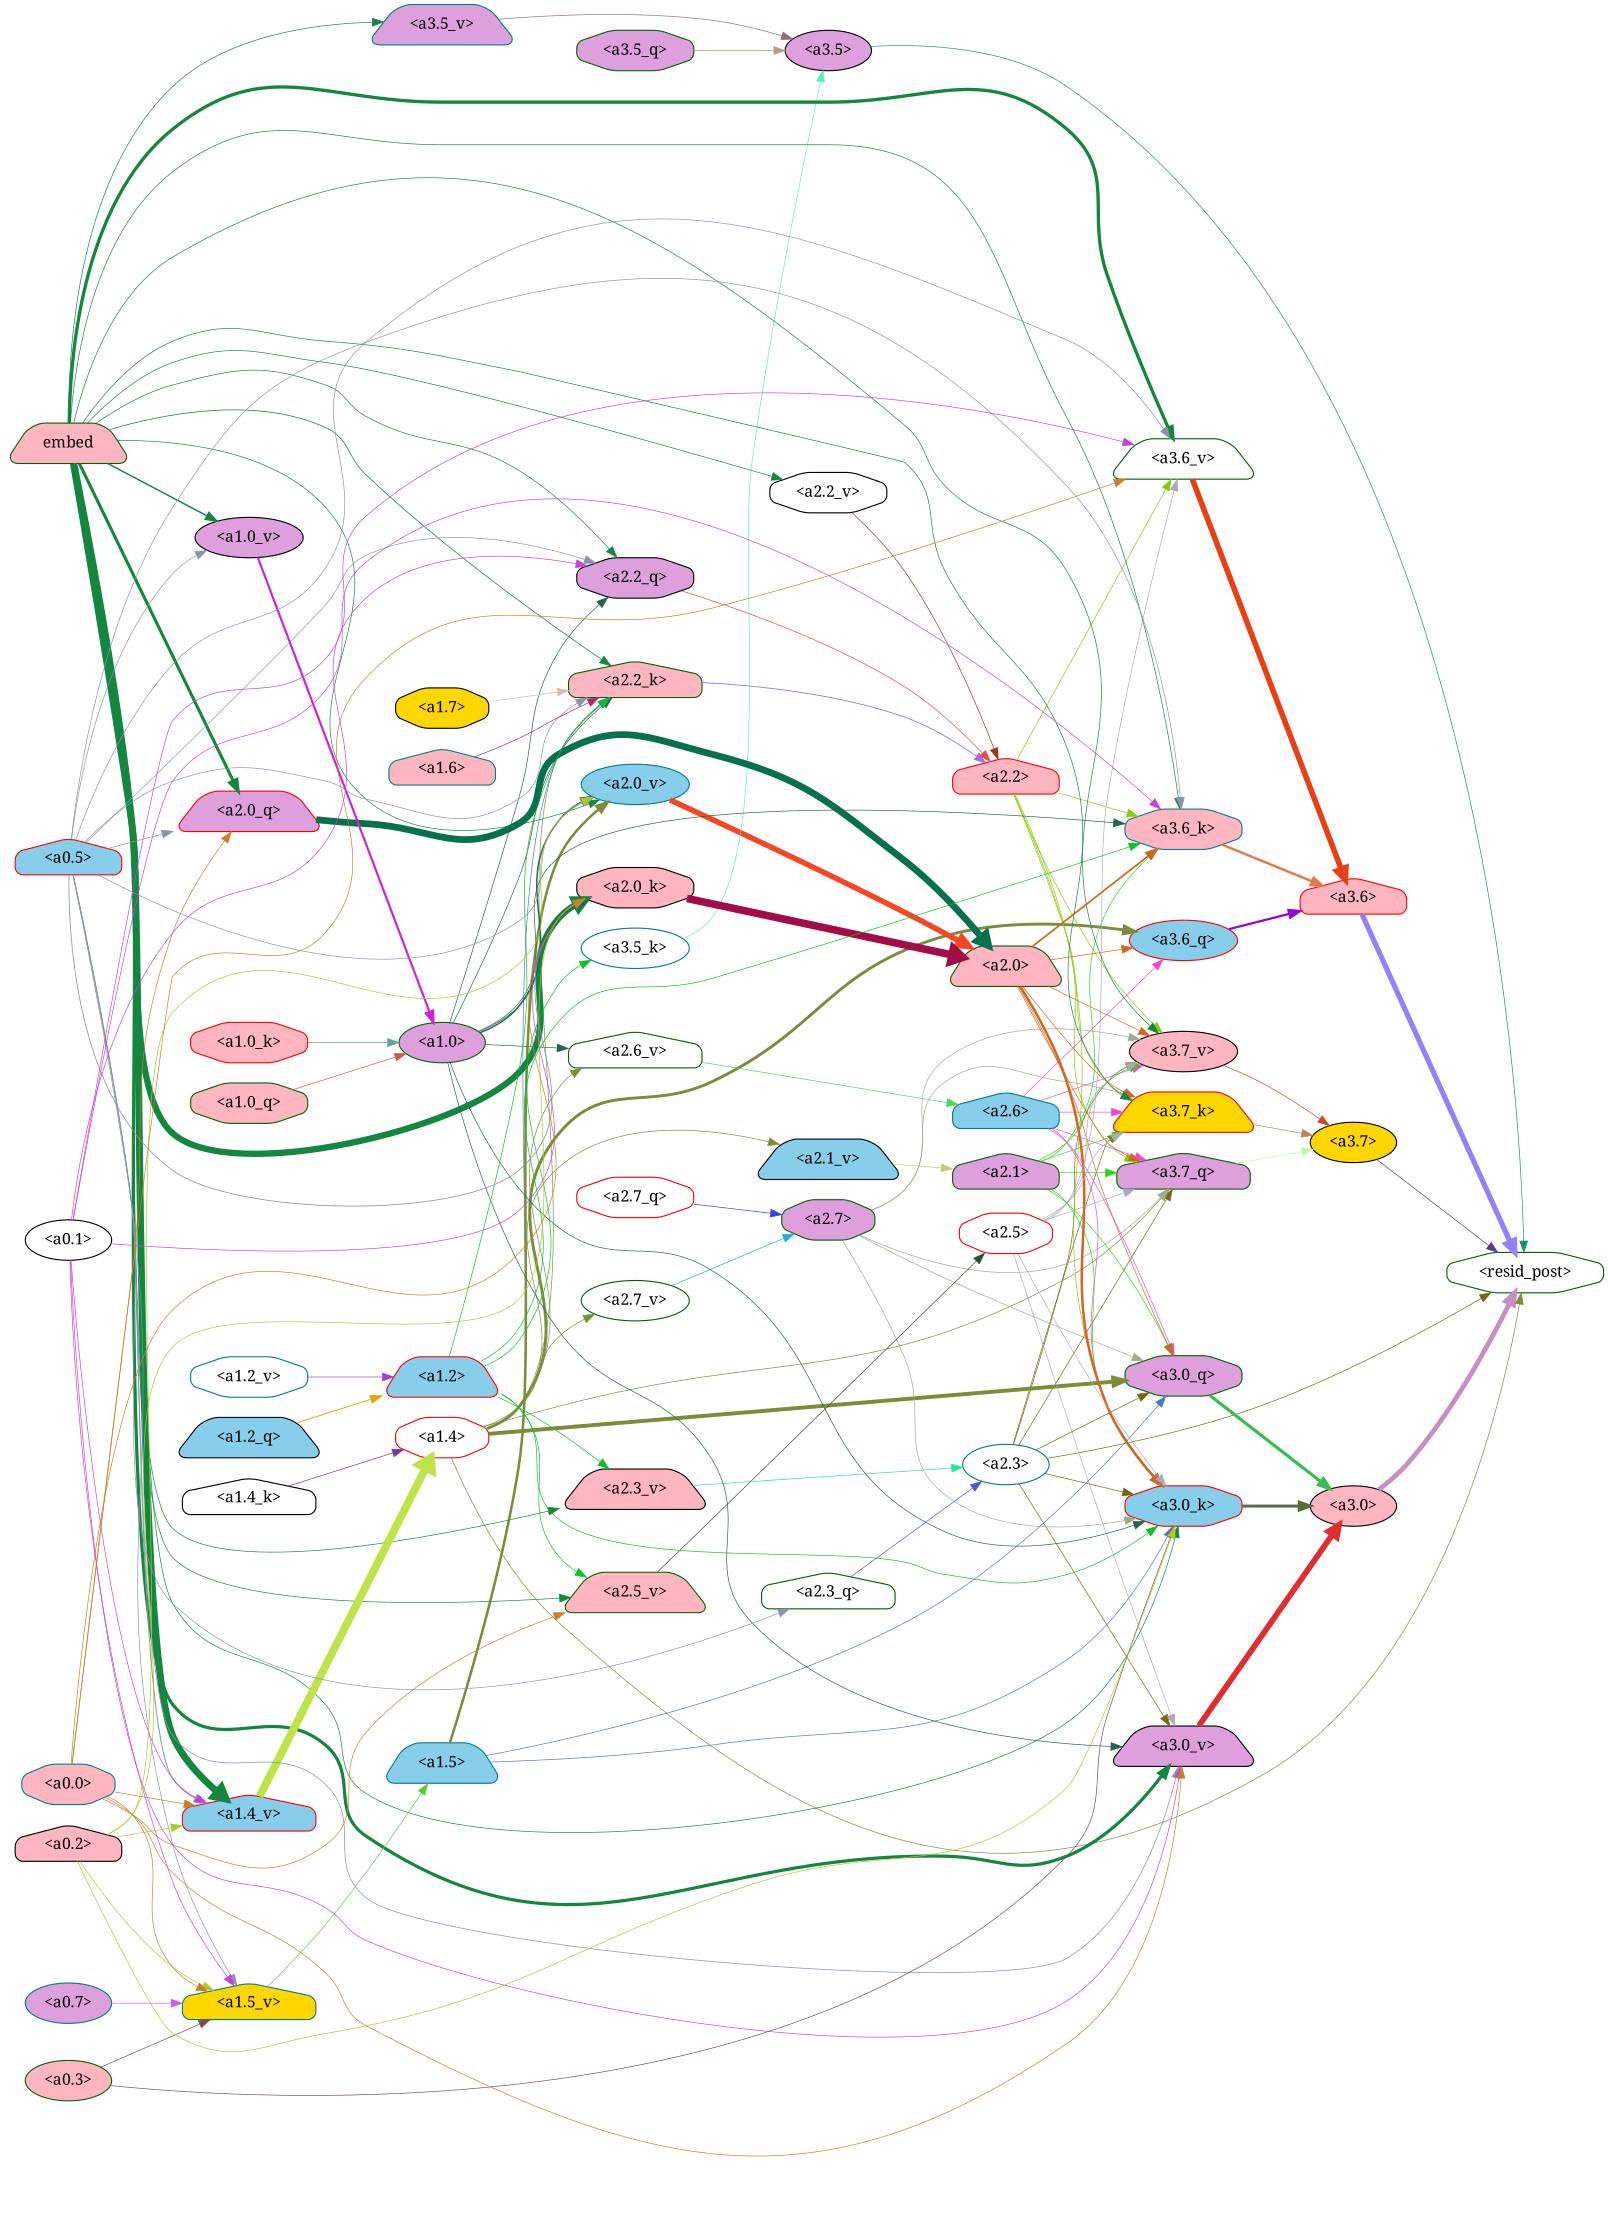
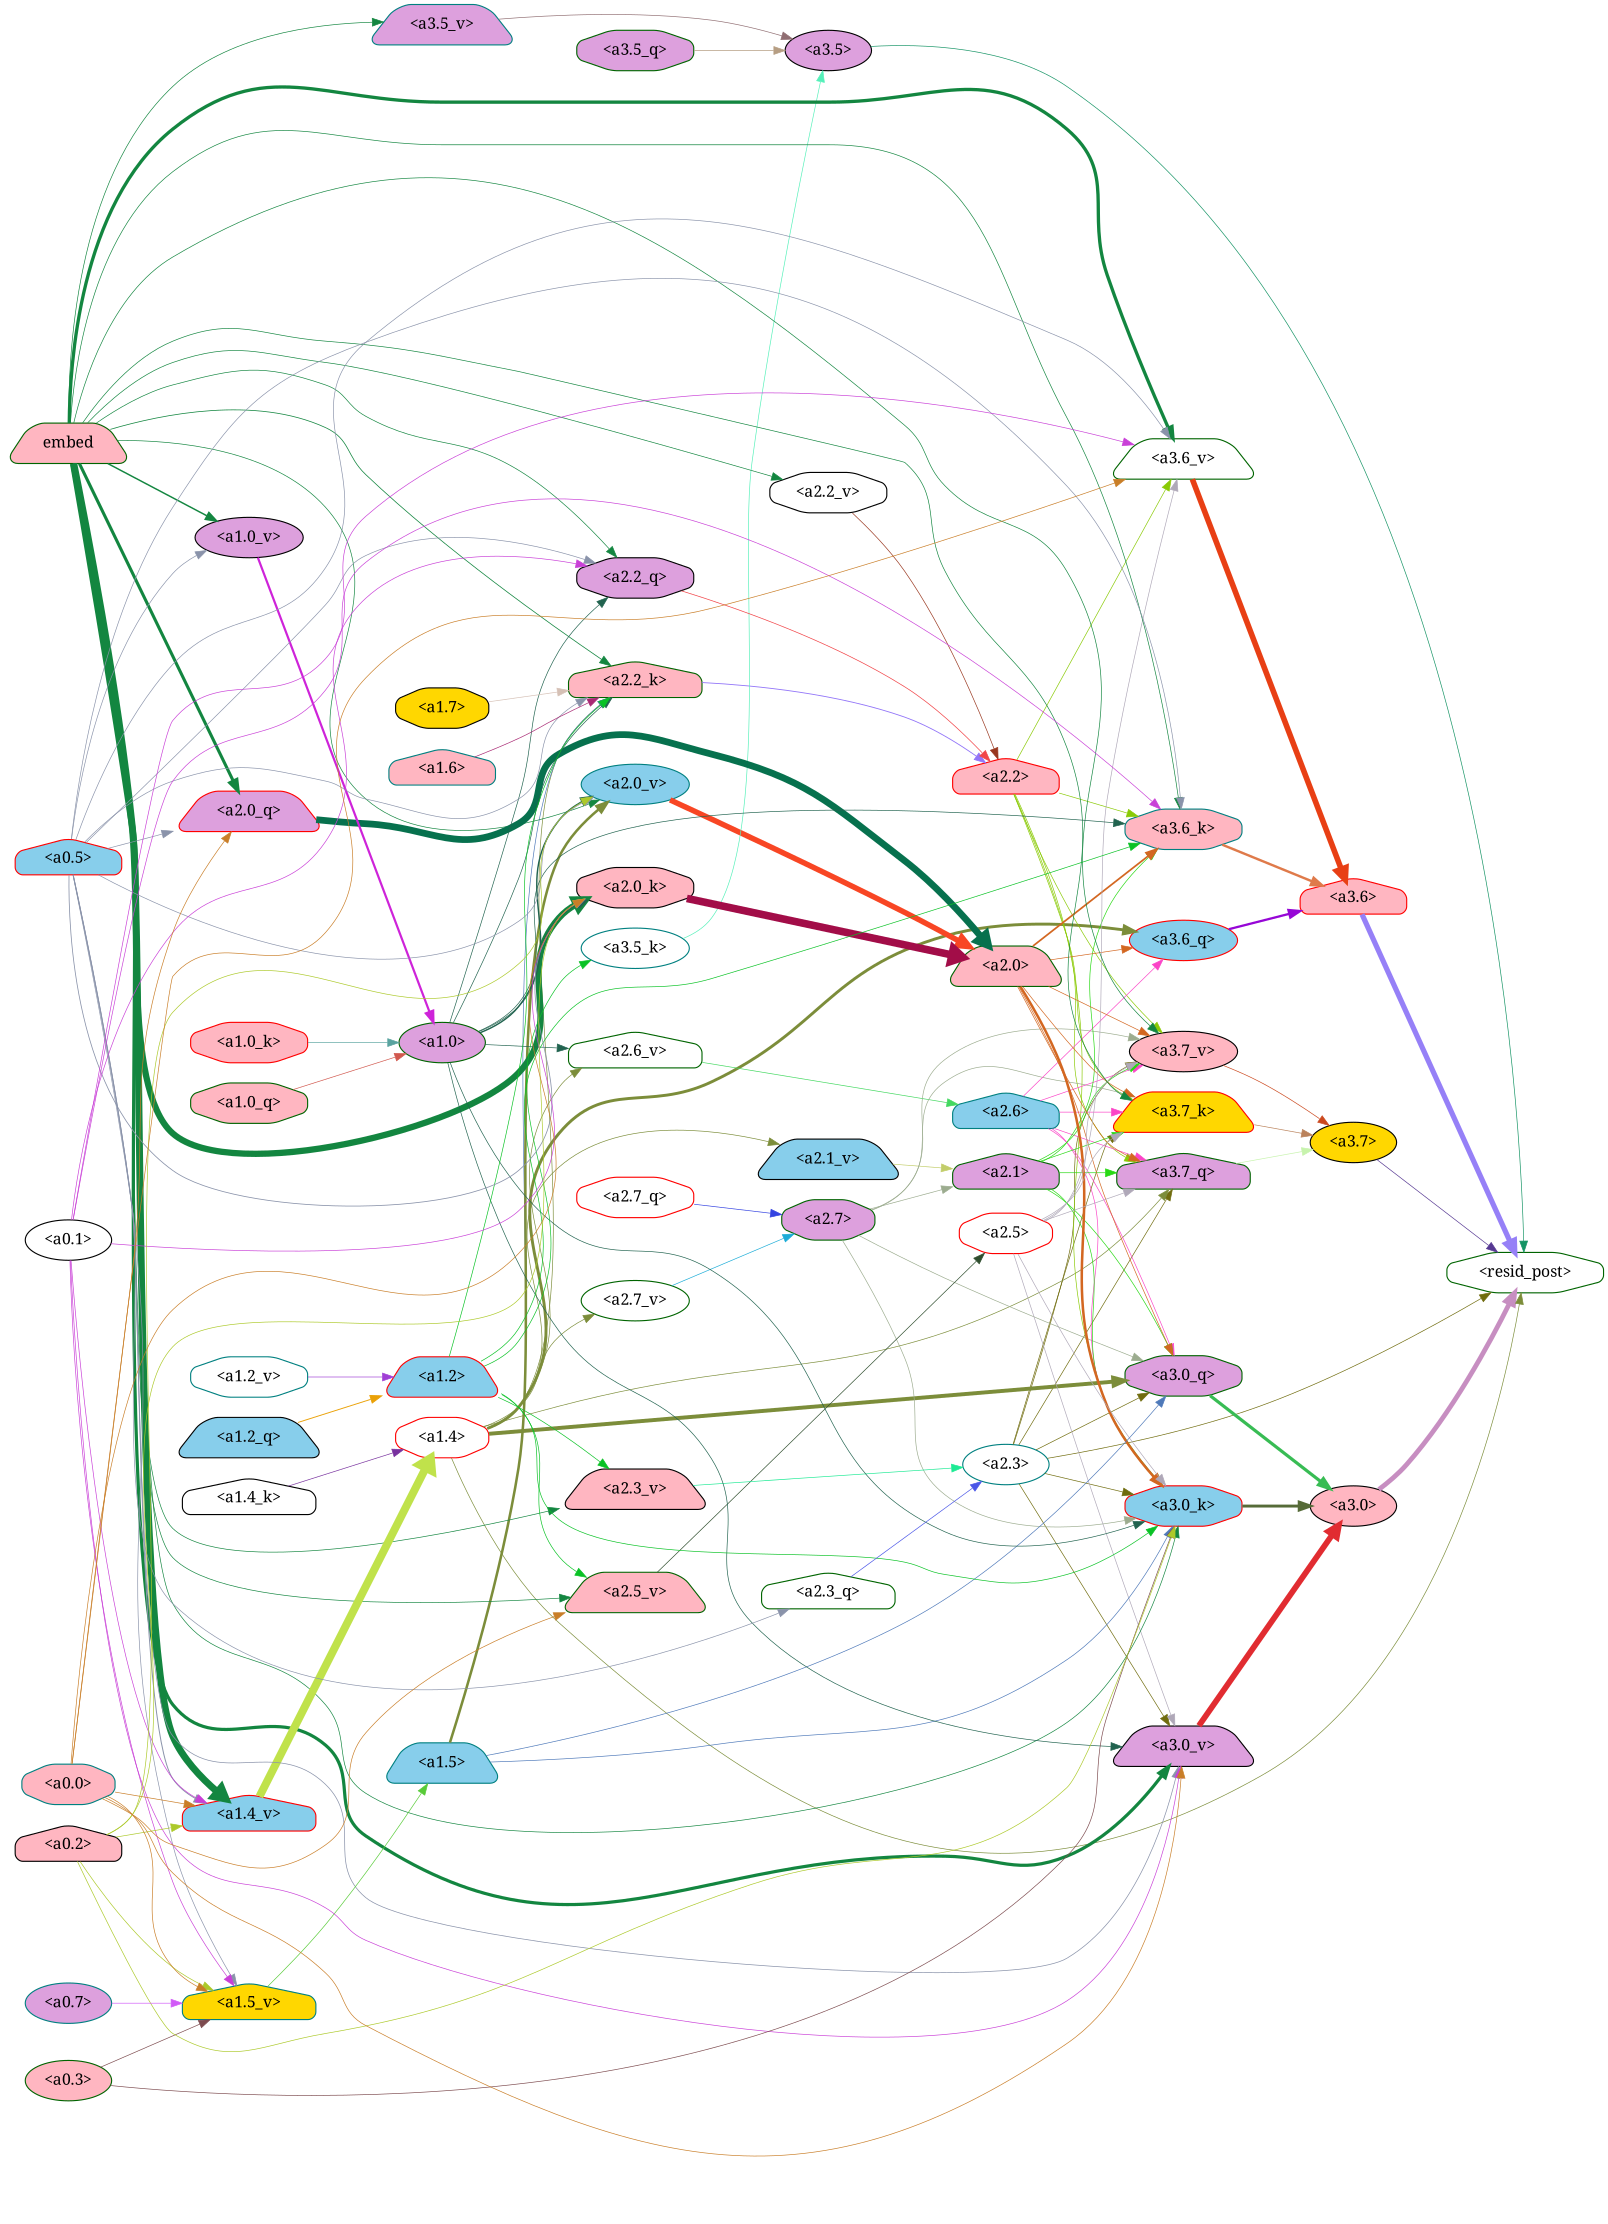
(1010, 1273) -> (906, 1199)
